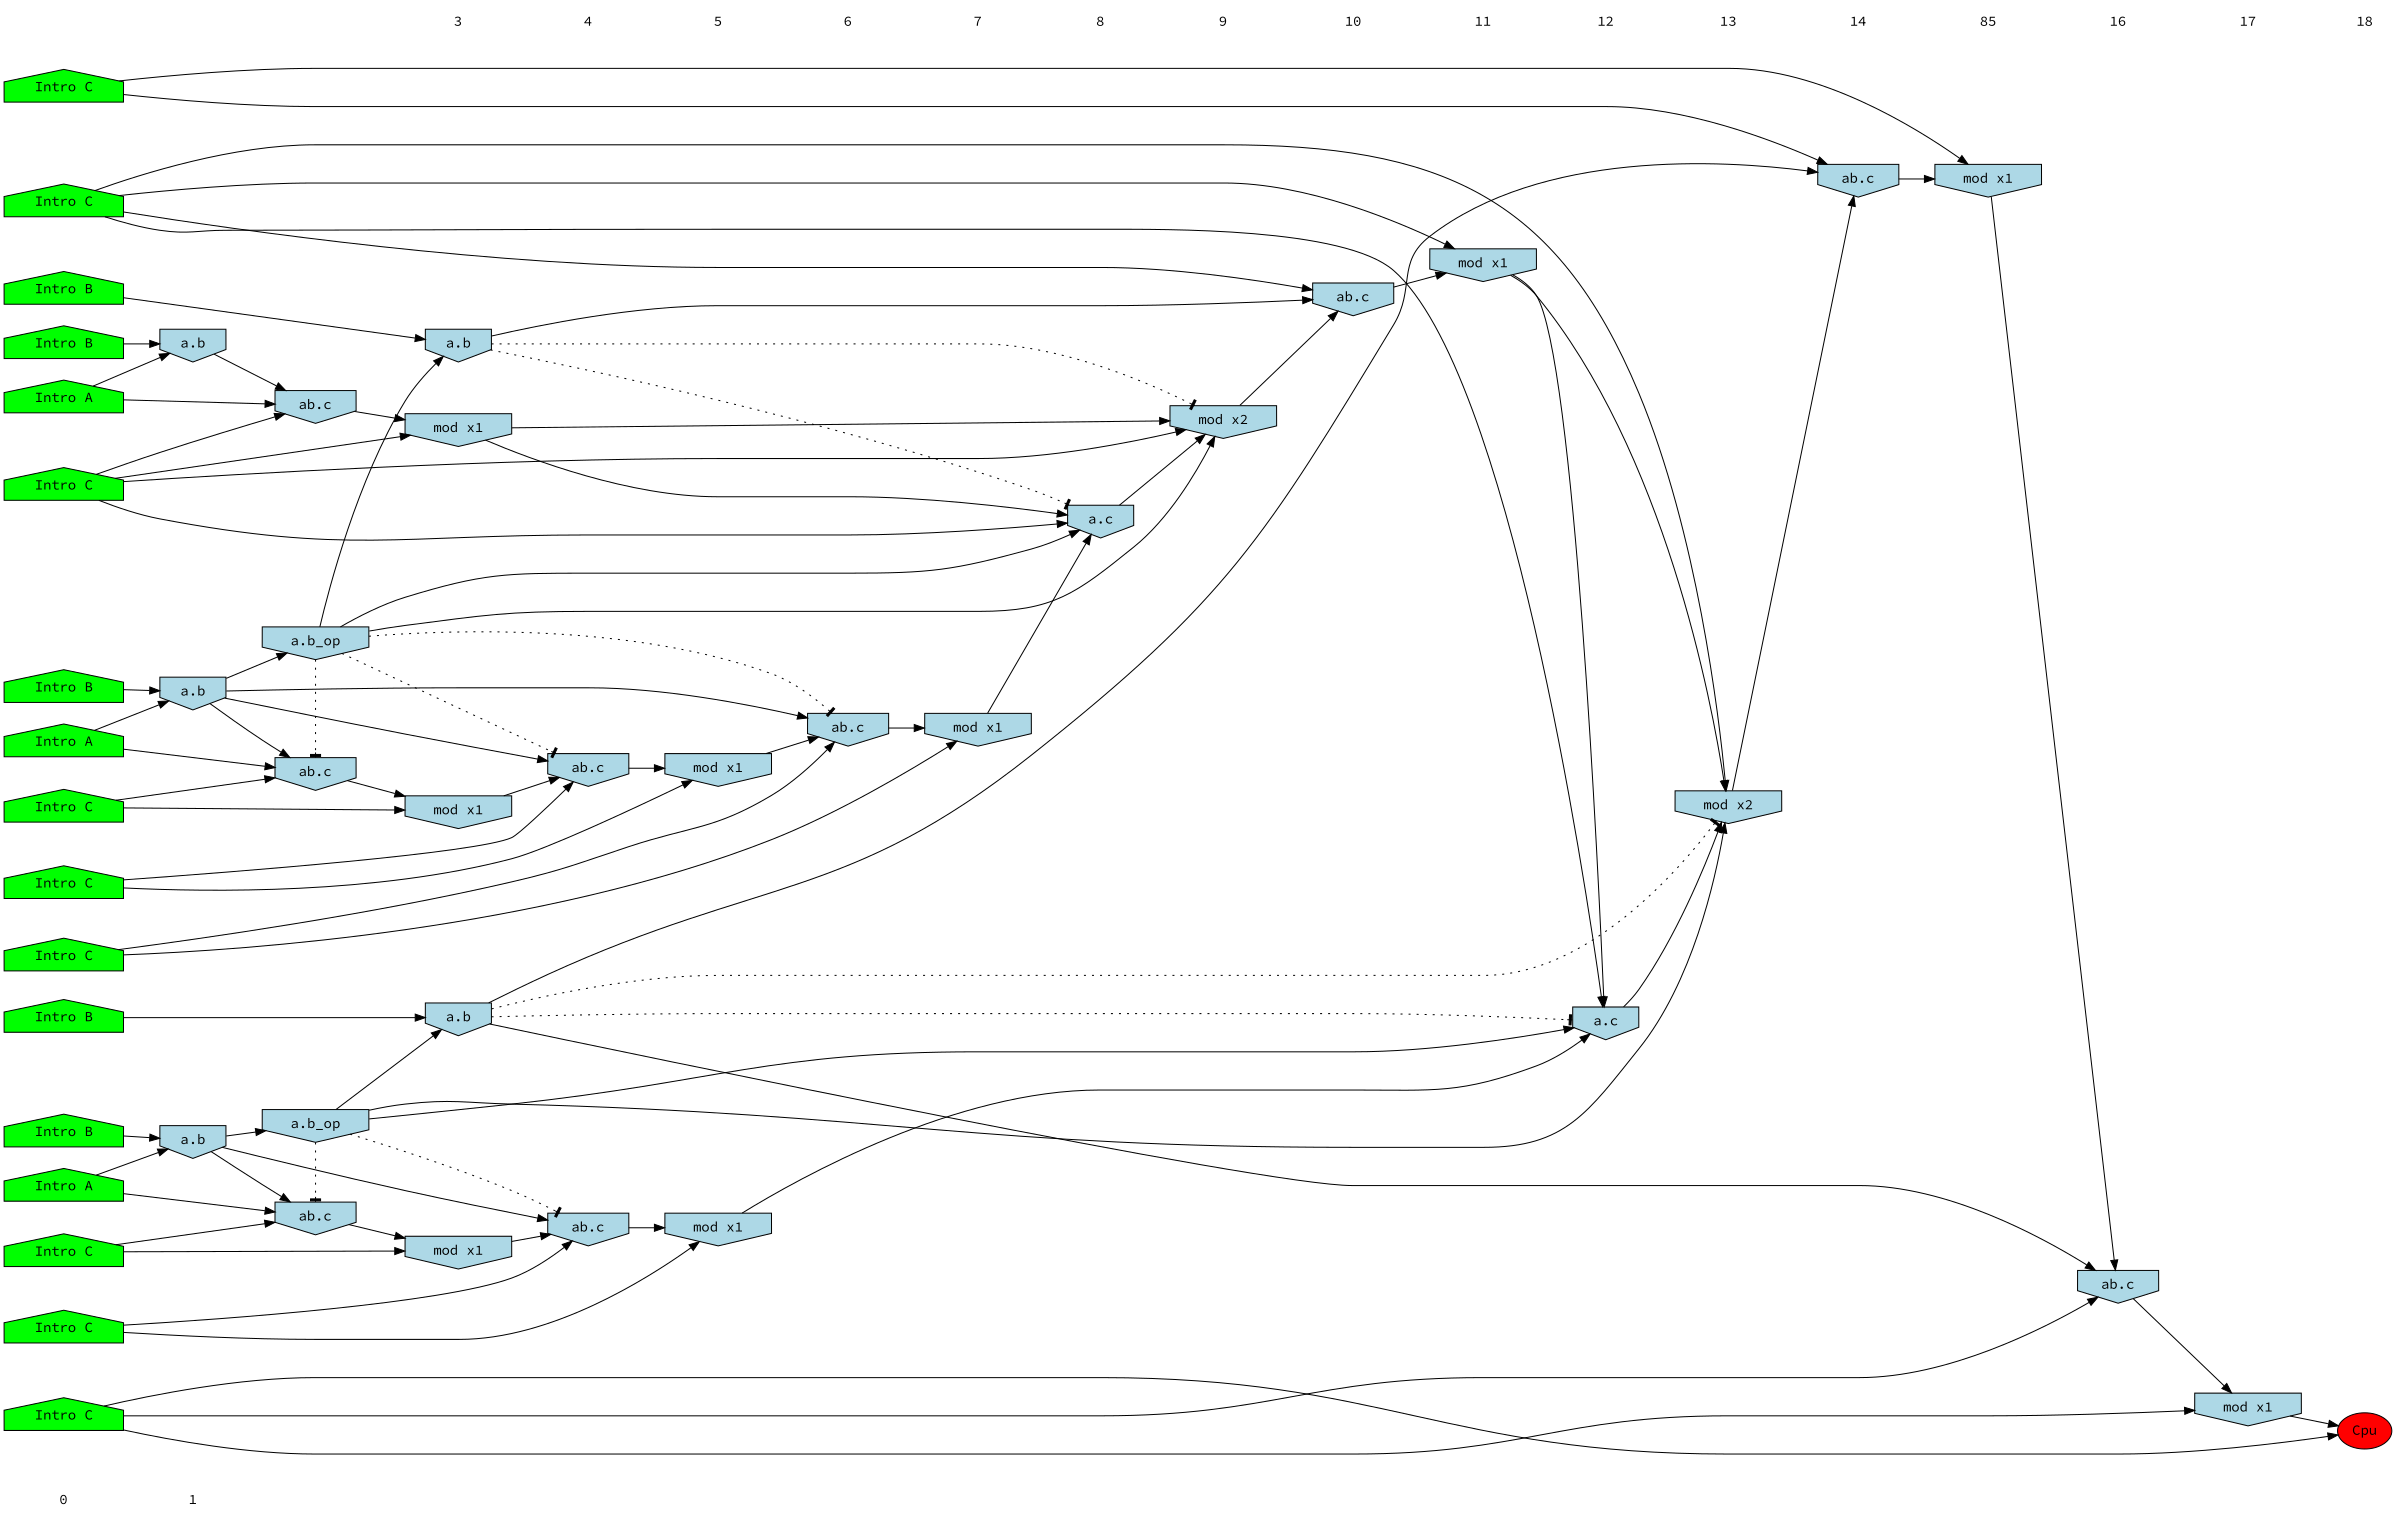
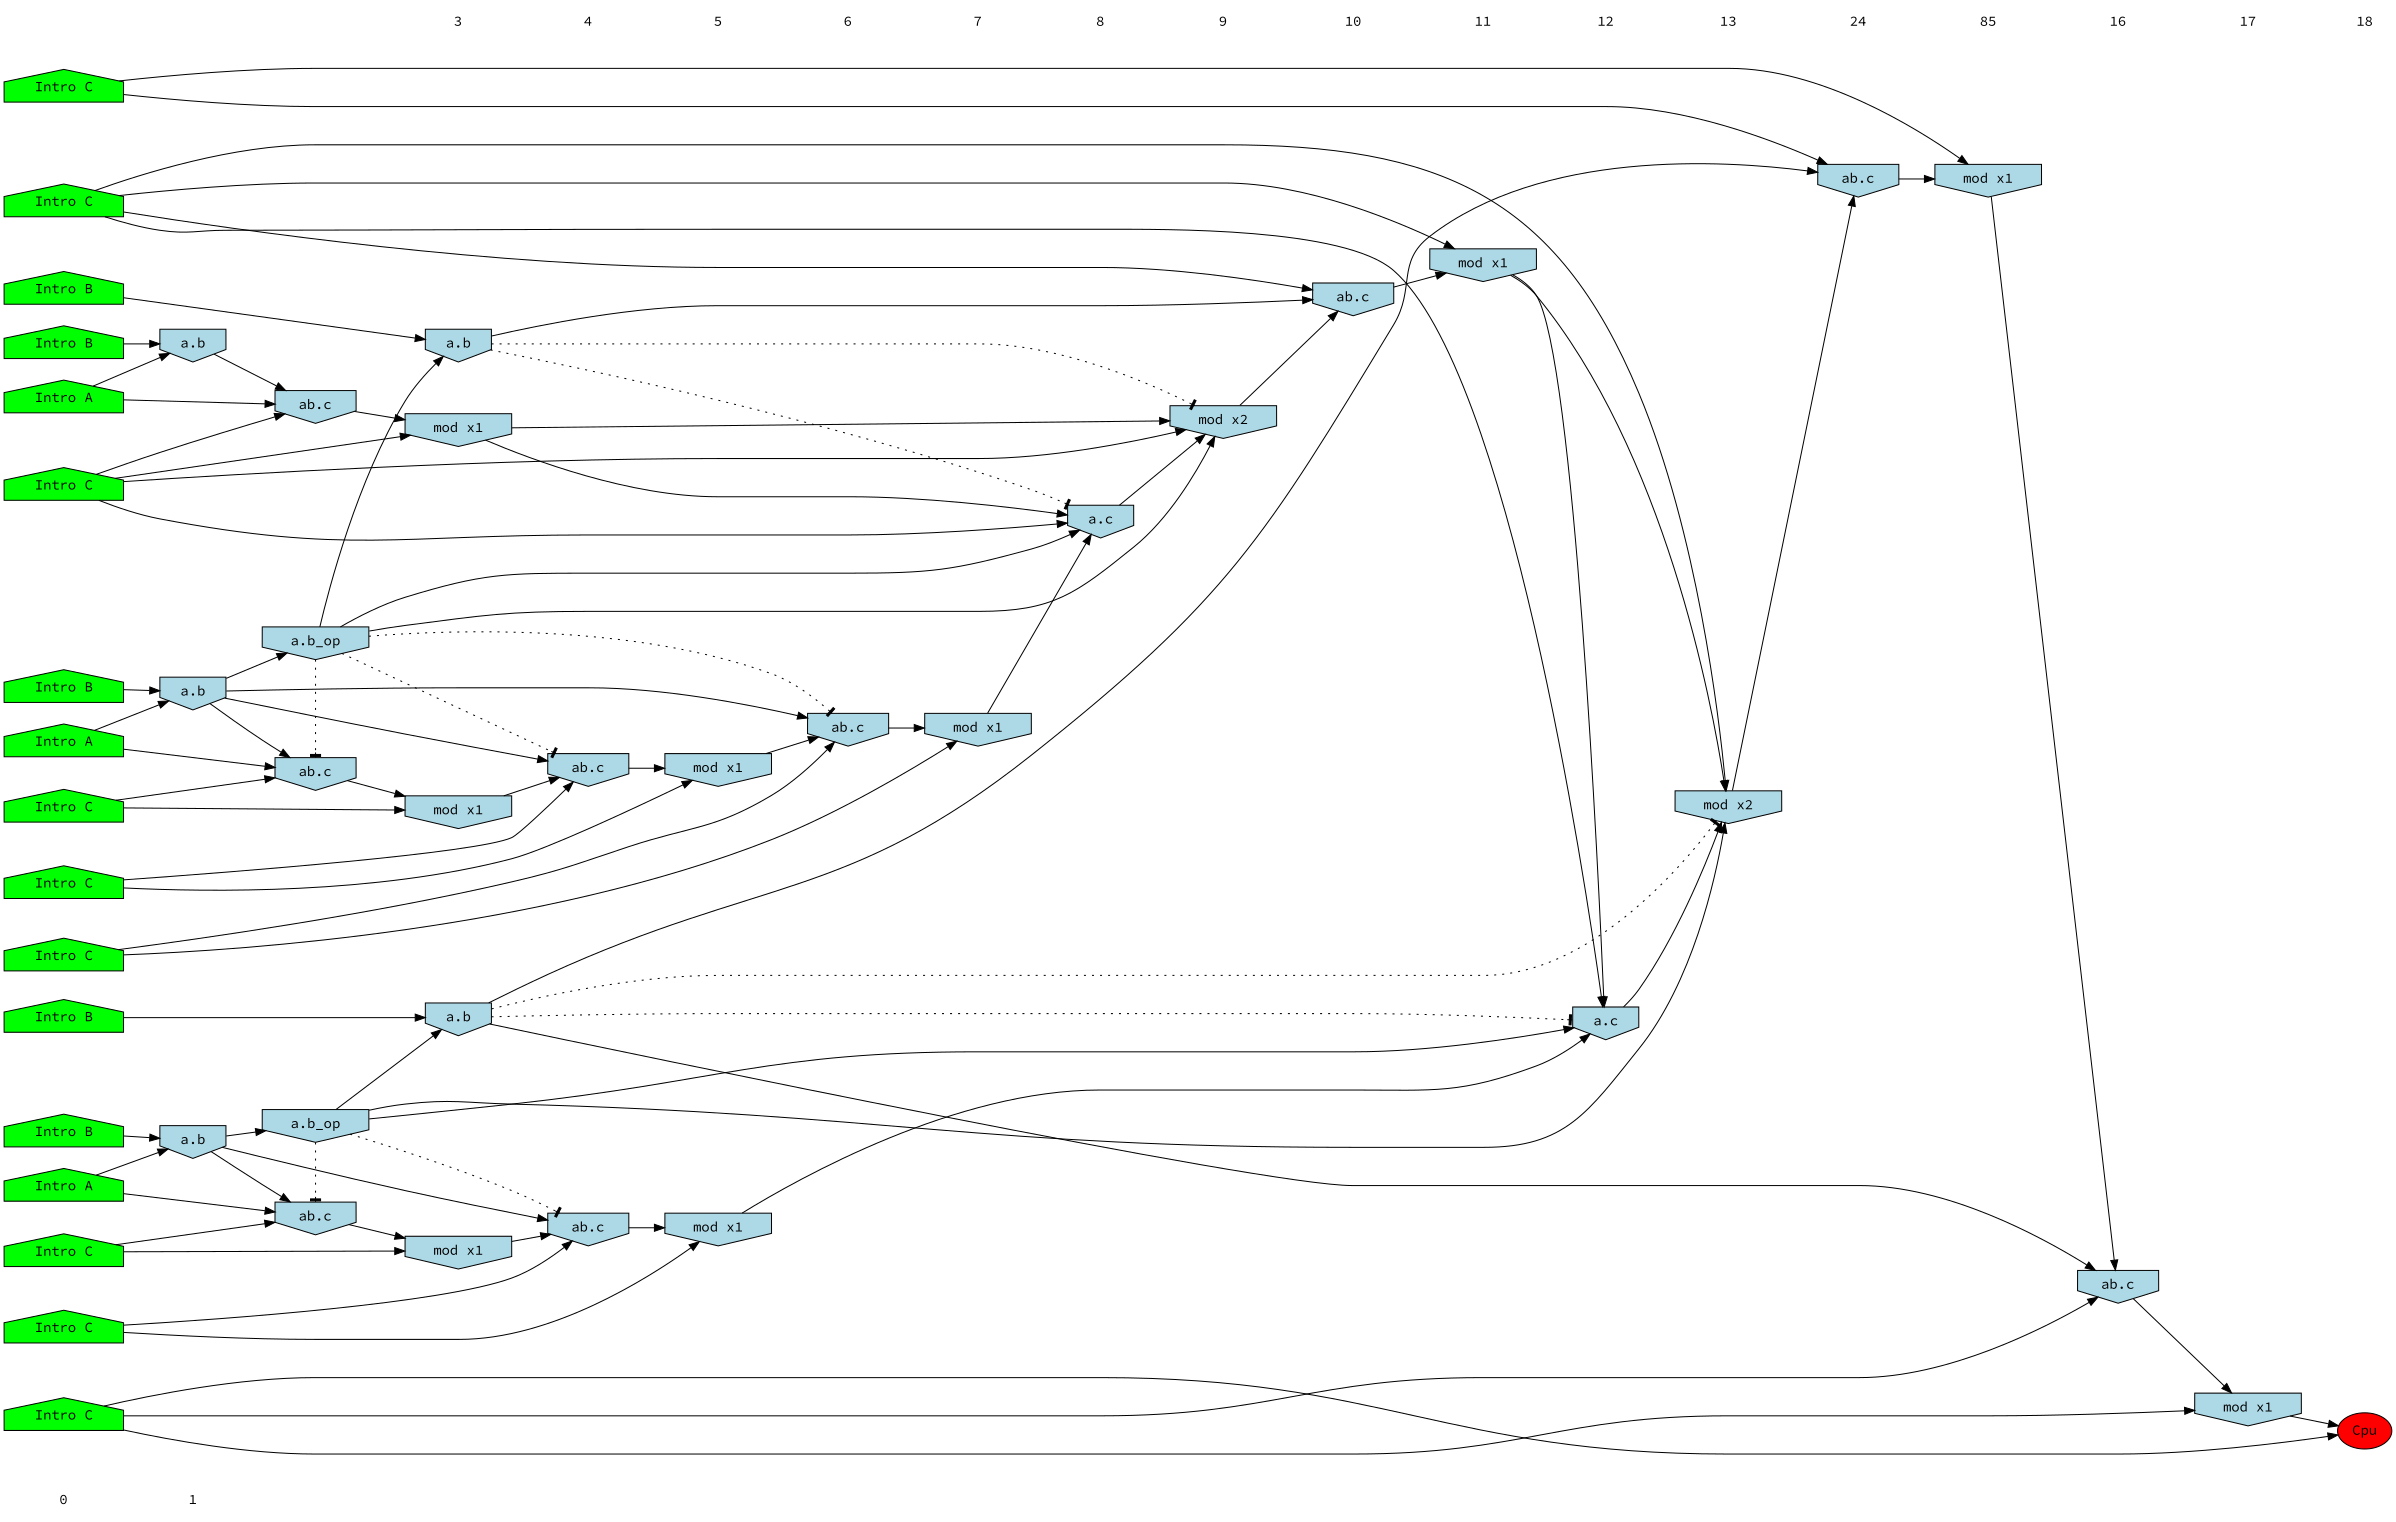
(1858, 22) -> (1858, 22)
